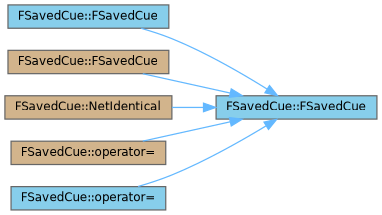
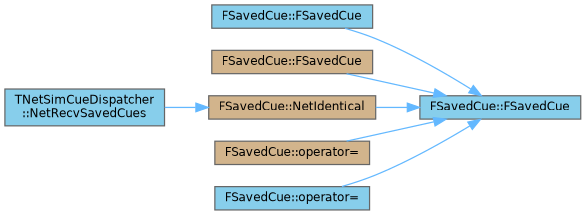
none -> (85, 107)
